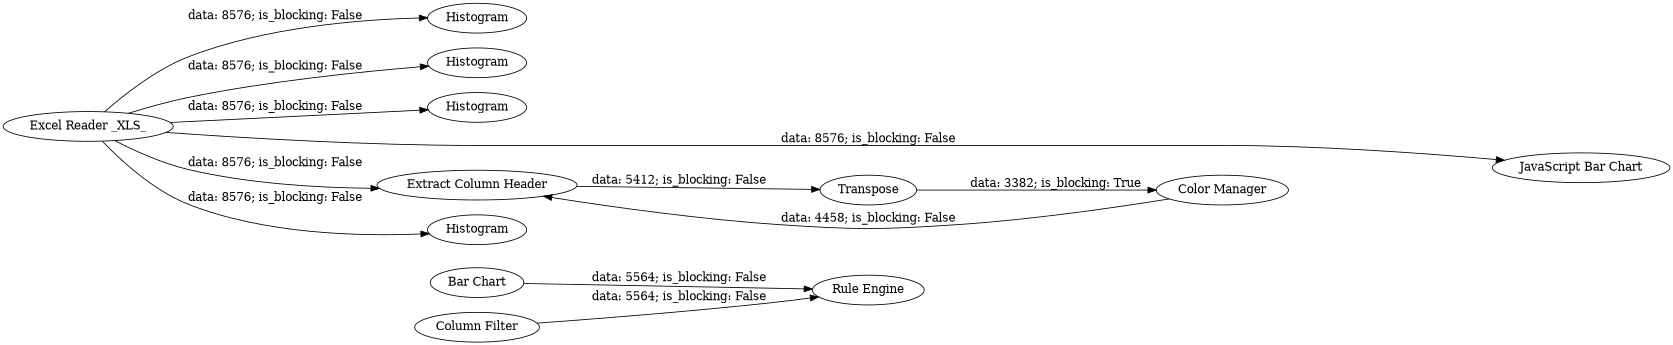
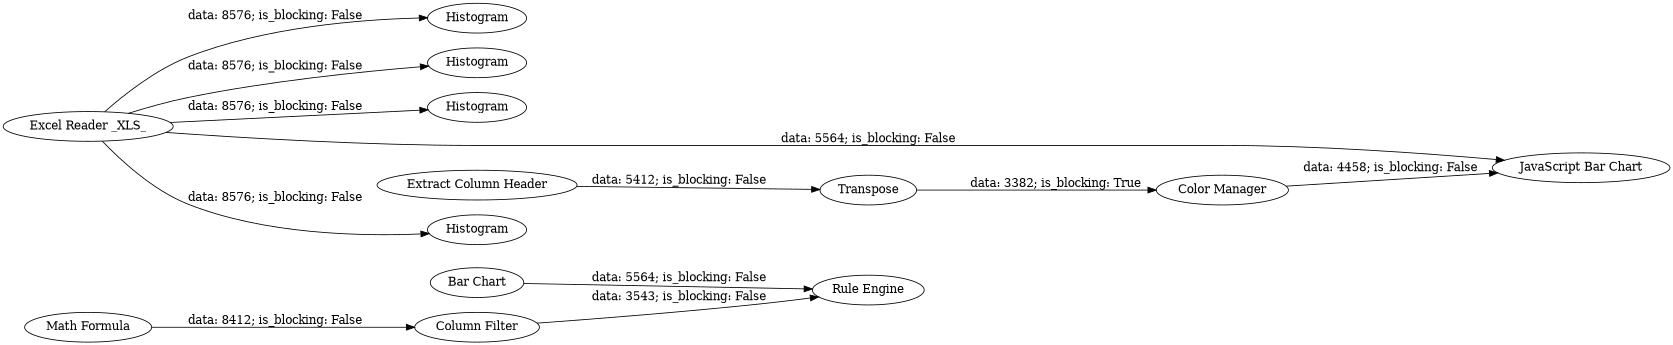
(868, 139) -> (868, 139)
(240, 179) -> none
(861, 228) -> (1388, 180)
(679, 297) -> (679, 297)
none -> (88, 327)
